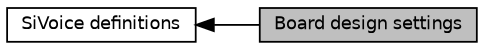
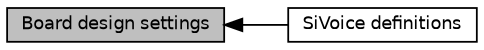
(237, 25) -> (265, 25)
